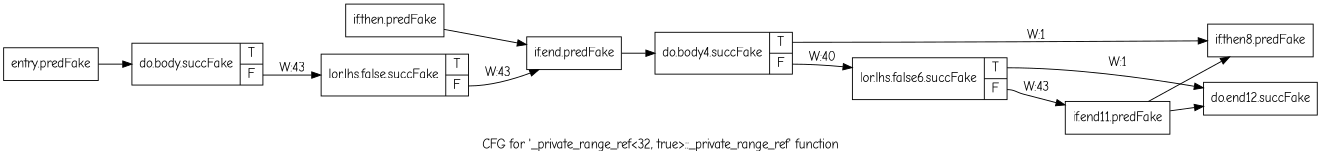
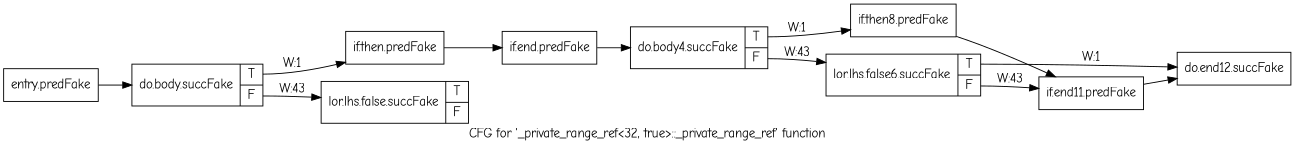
(822, 57) -> (797, 53)
none -> (300, 71)
(1189, 79) -> (1002, 54)
(500, 82) -> none
